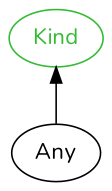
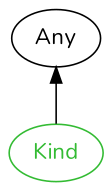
(56, 103) -> (56, 103)
